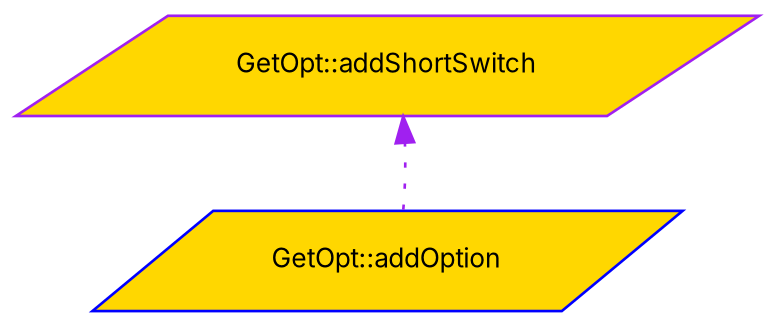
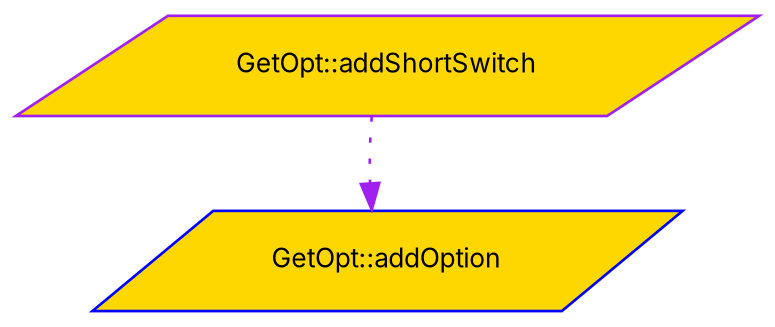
(405, 177) -> (370, 150)
